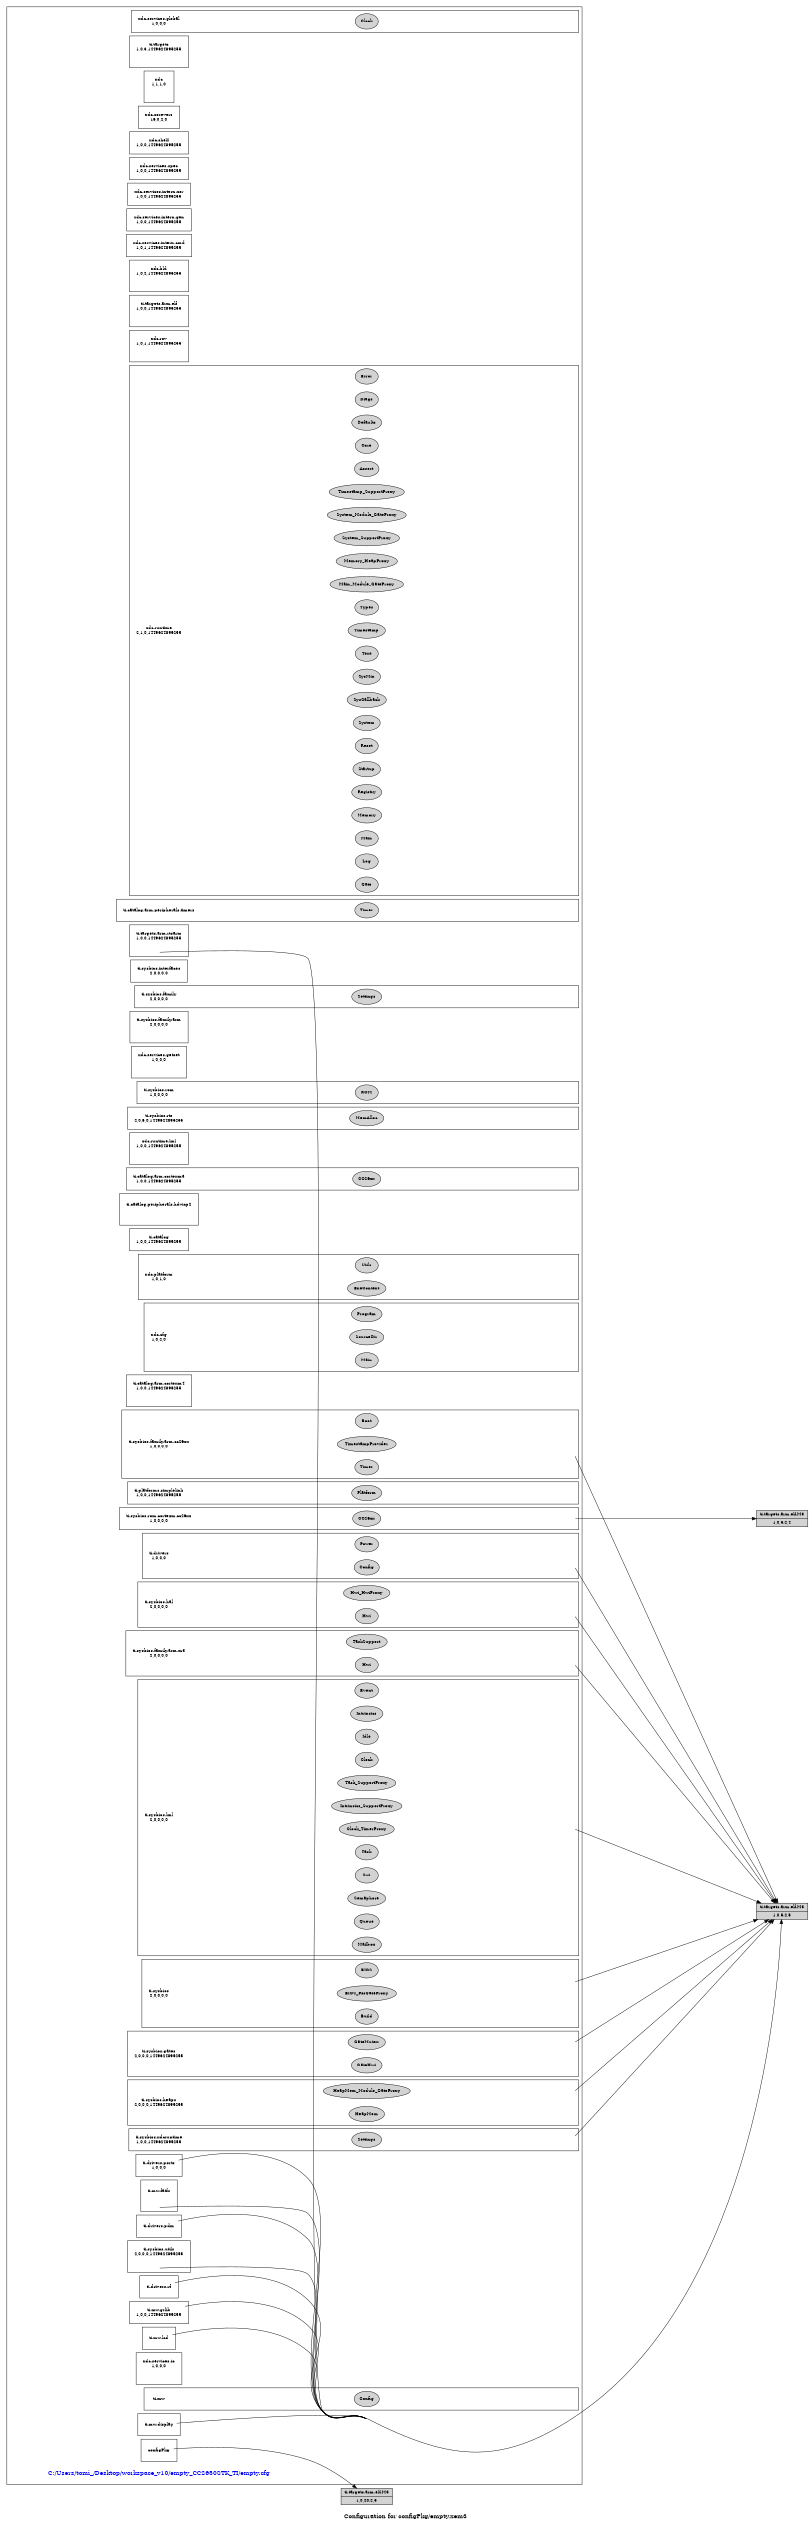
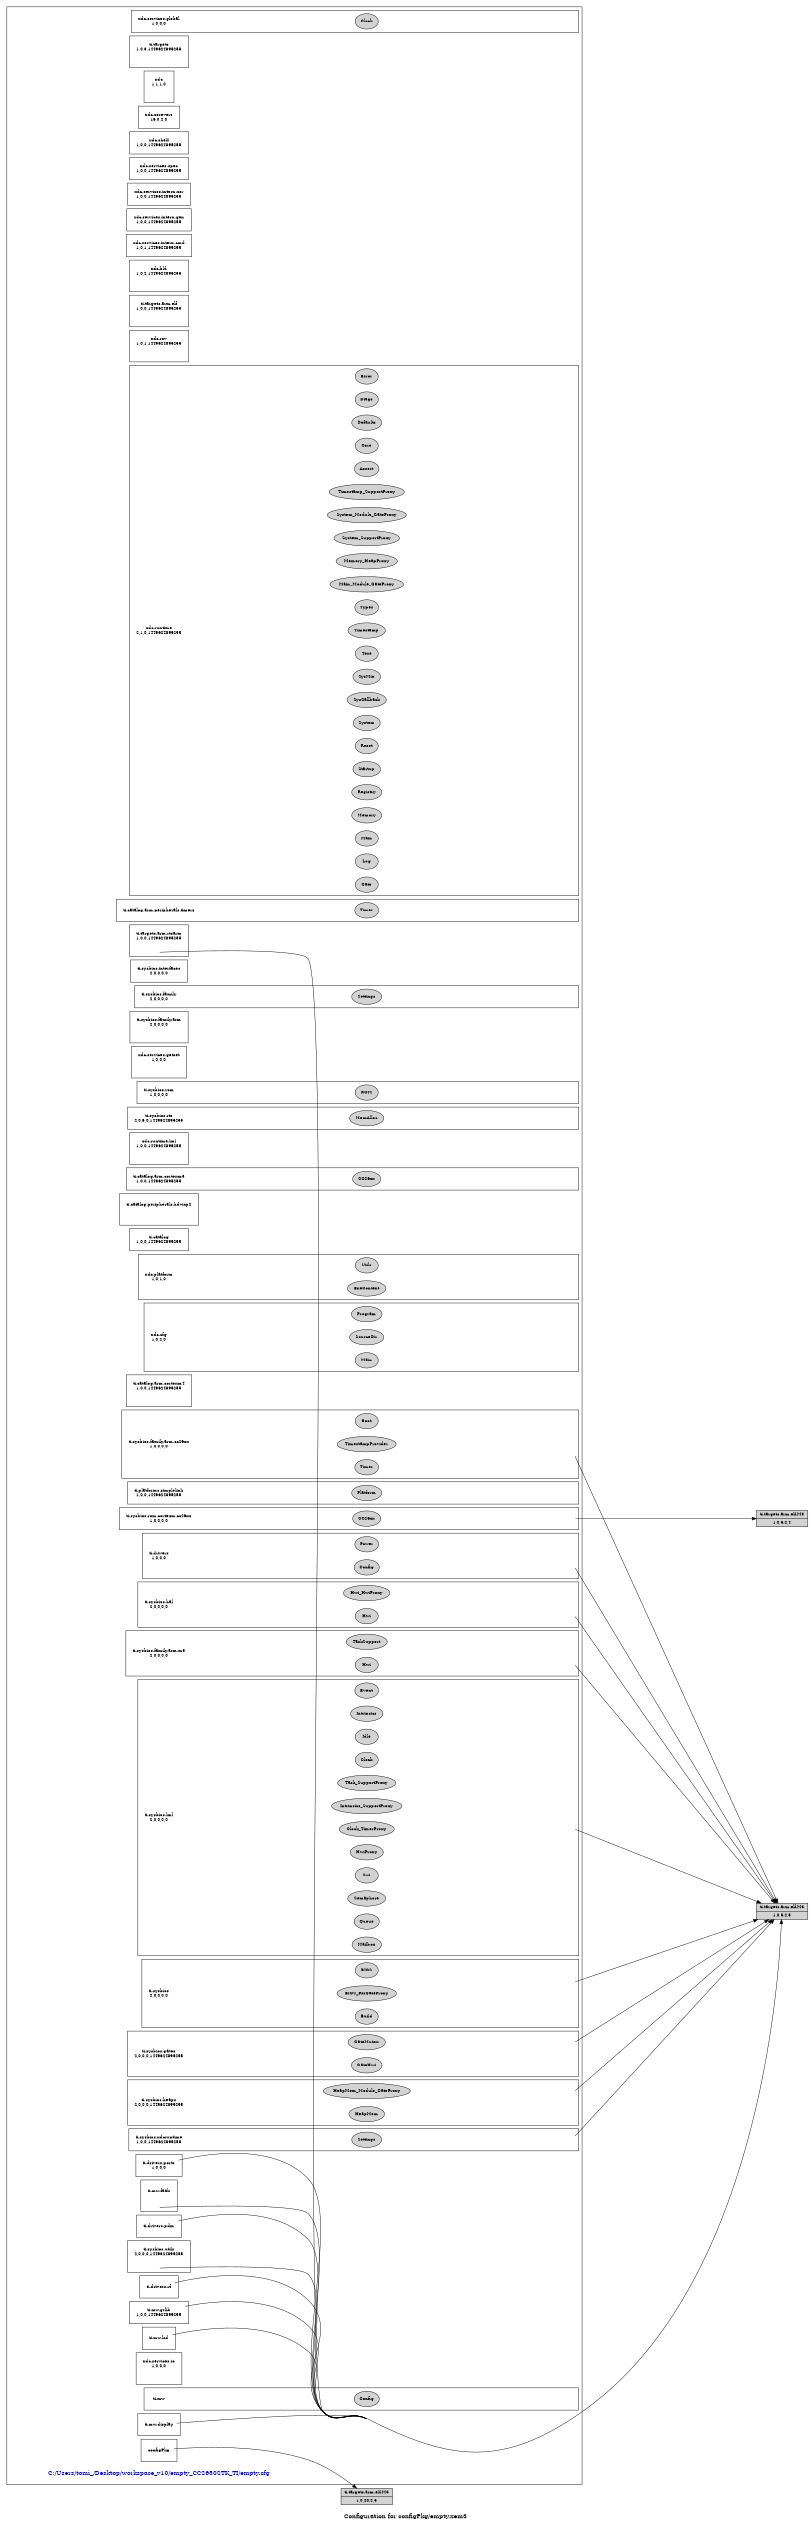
(367, 1852) -> (367, 1852)
